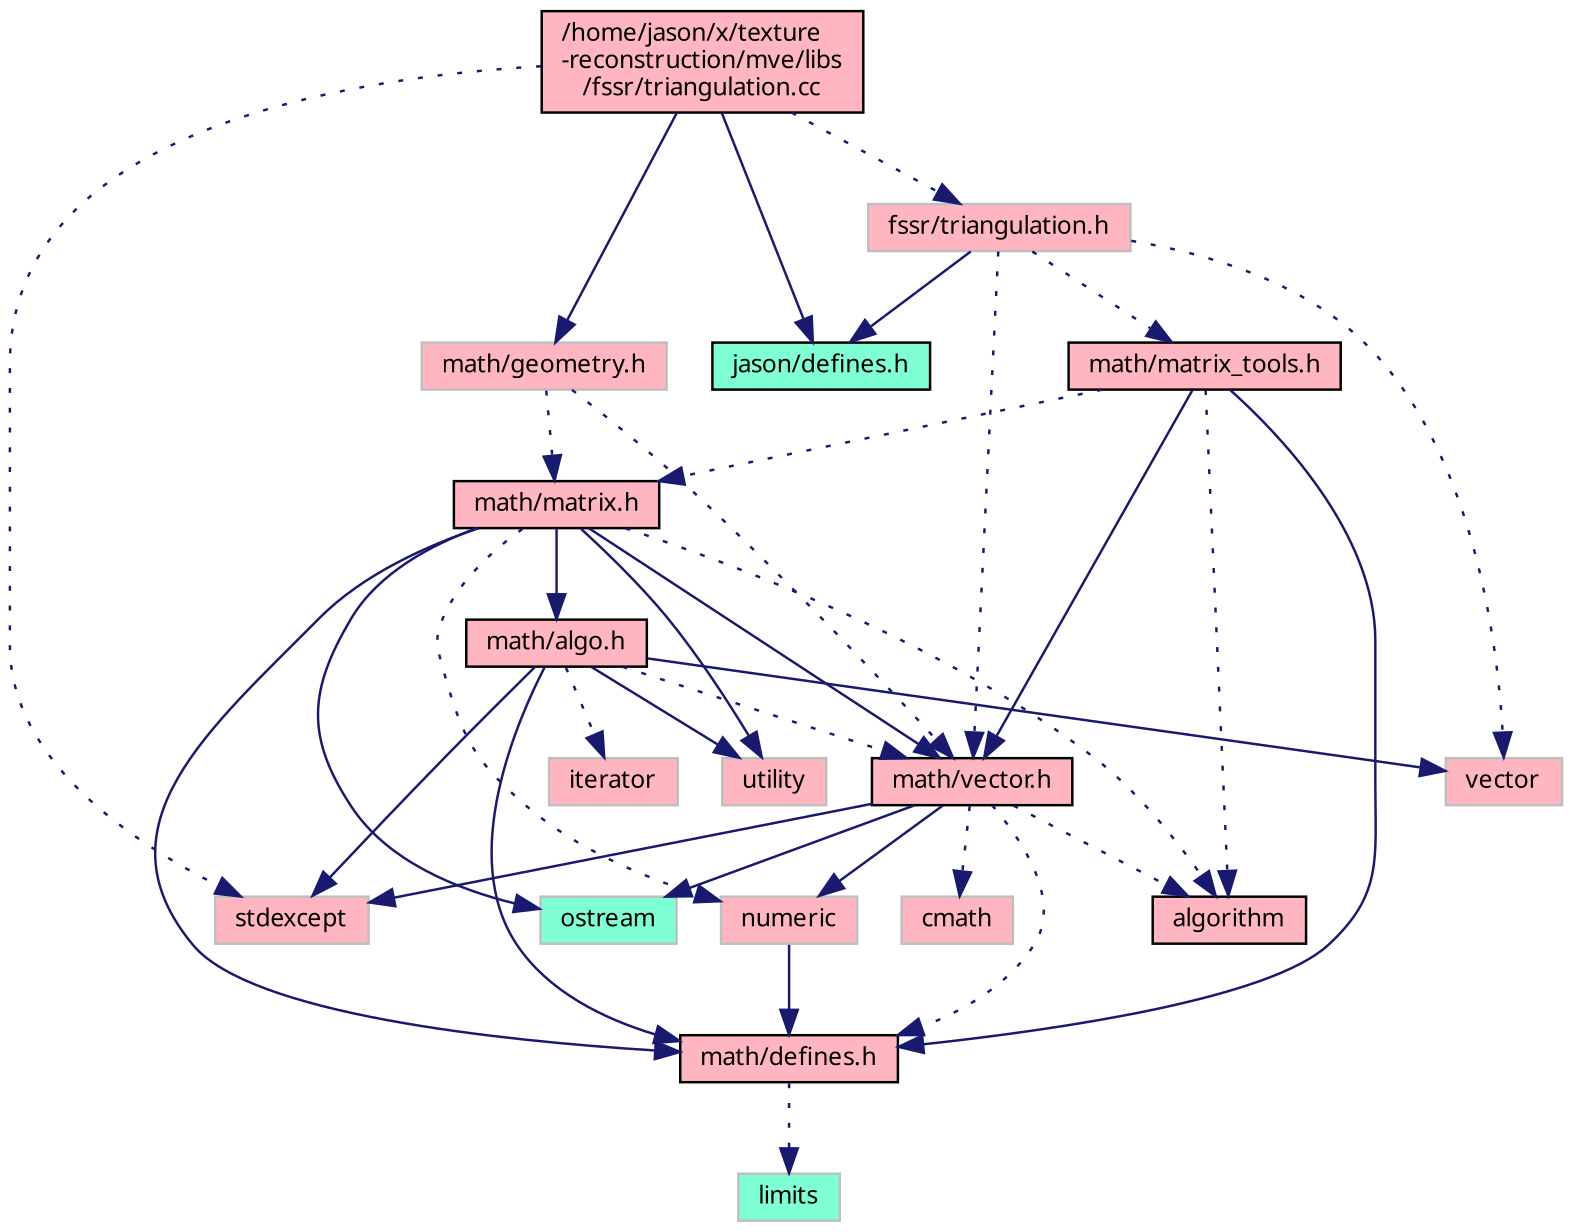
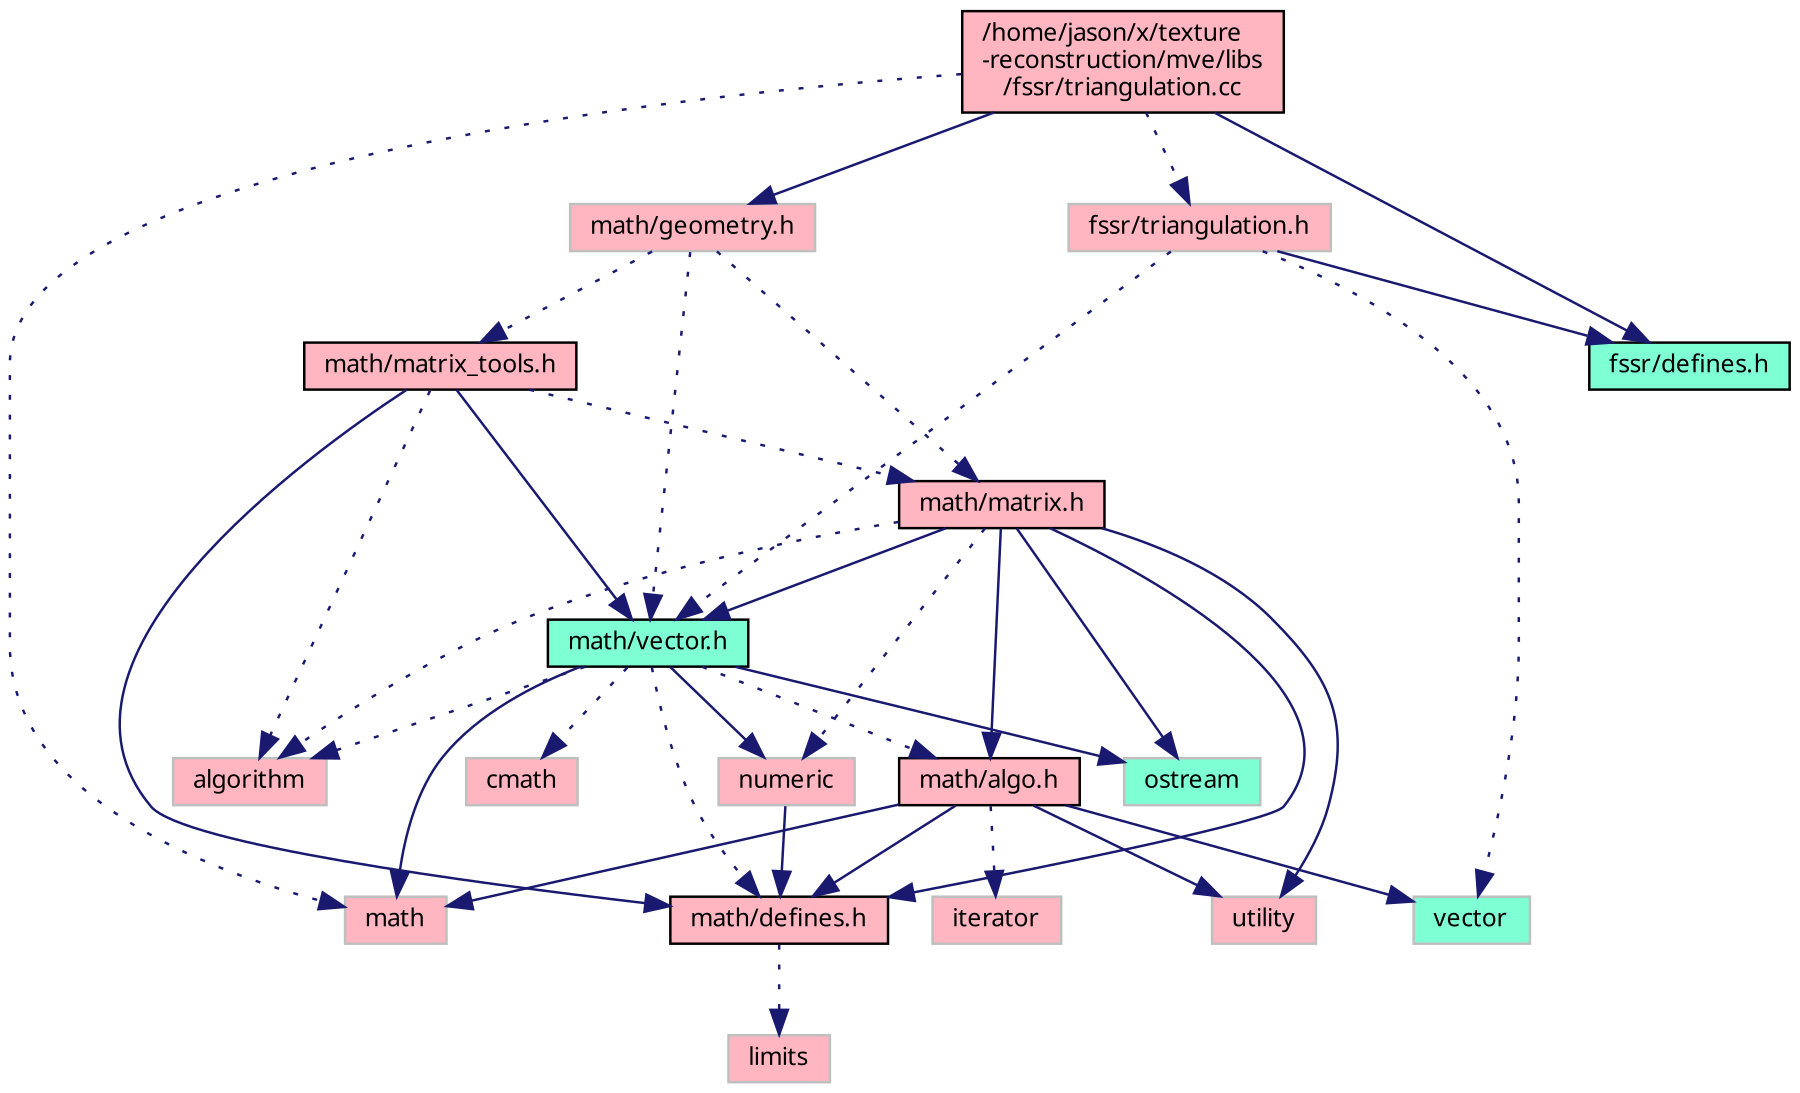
(1091, 290) -> (577, 291)
(821, 366) -> (1689, 366)
(752, 709) -> (807, 708)
(972, 782) -> (648, 643)
(1504, 782) -> (1472, 920)
(292, 920) -> (396, 920)
(1229, 920) -> (250, 782)
(789, 1197) -> (779, 1059)
